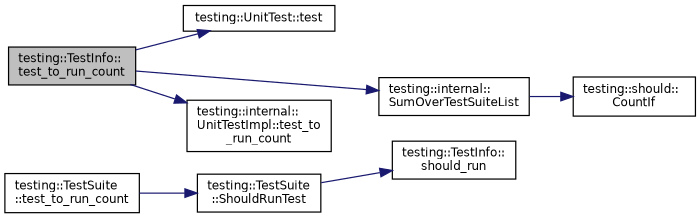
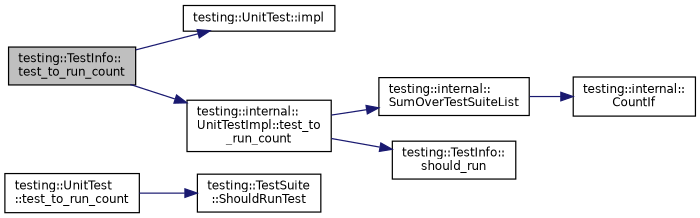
(259, 18) -> (259, 18)
(251, 80) -> (349, 112)
(634, 97) -> (634, 97)
(351, 178) -> (356, 143)
(72, 193) -> (72, 193)
